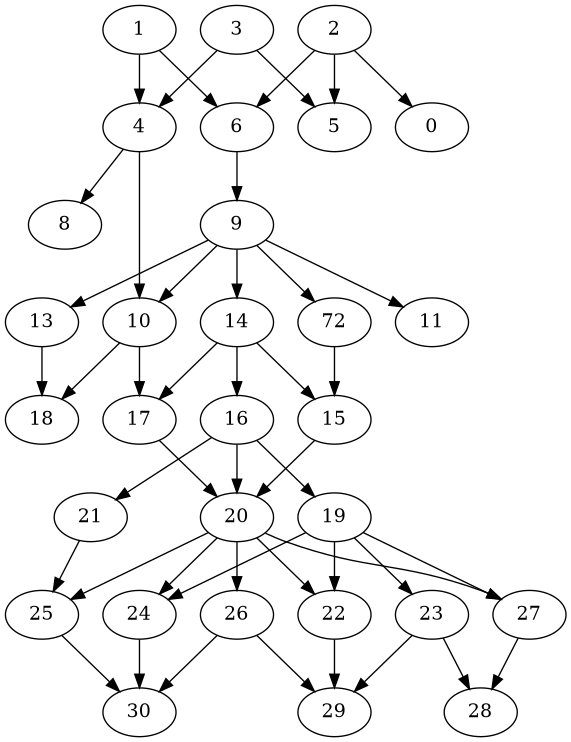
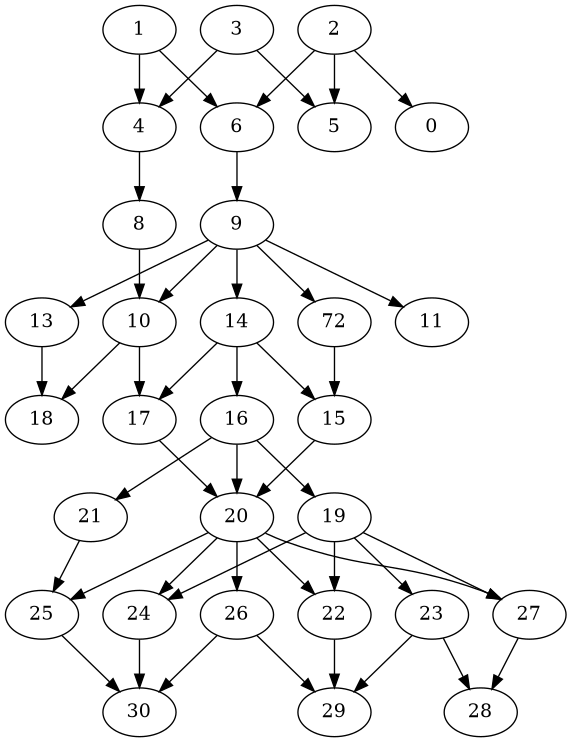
(139, 218) -> (139, 264)
